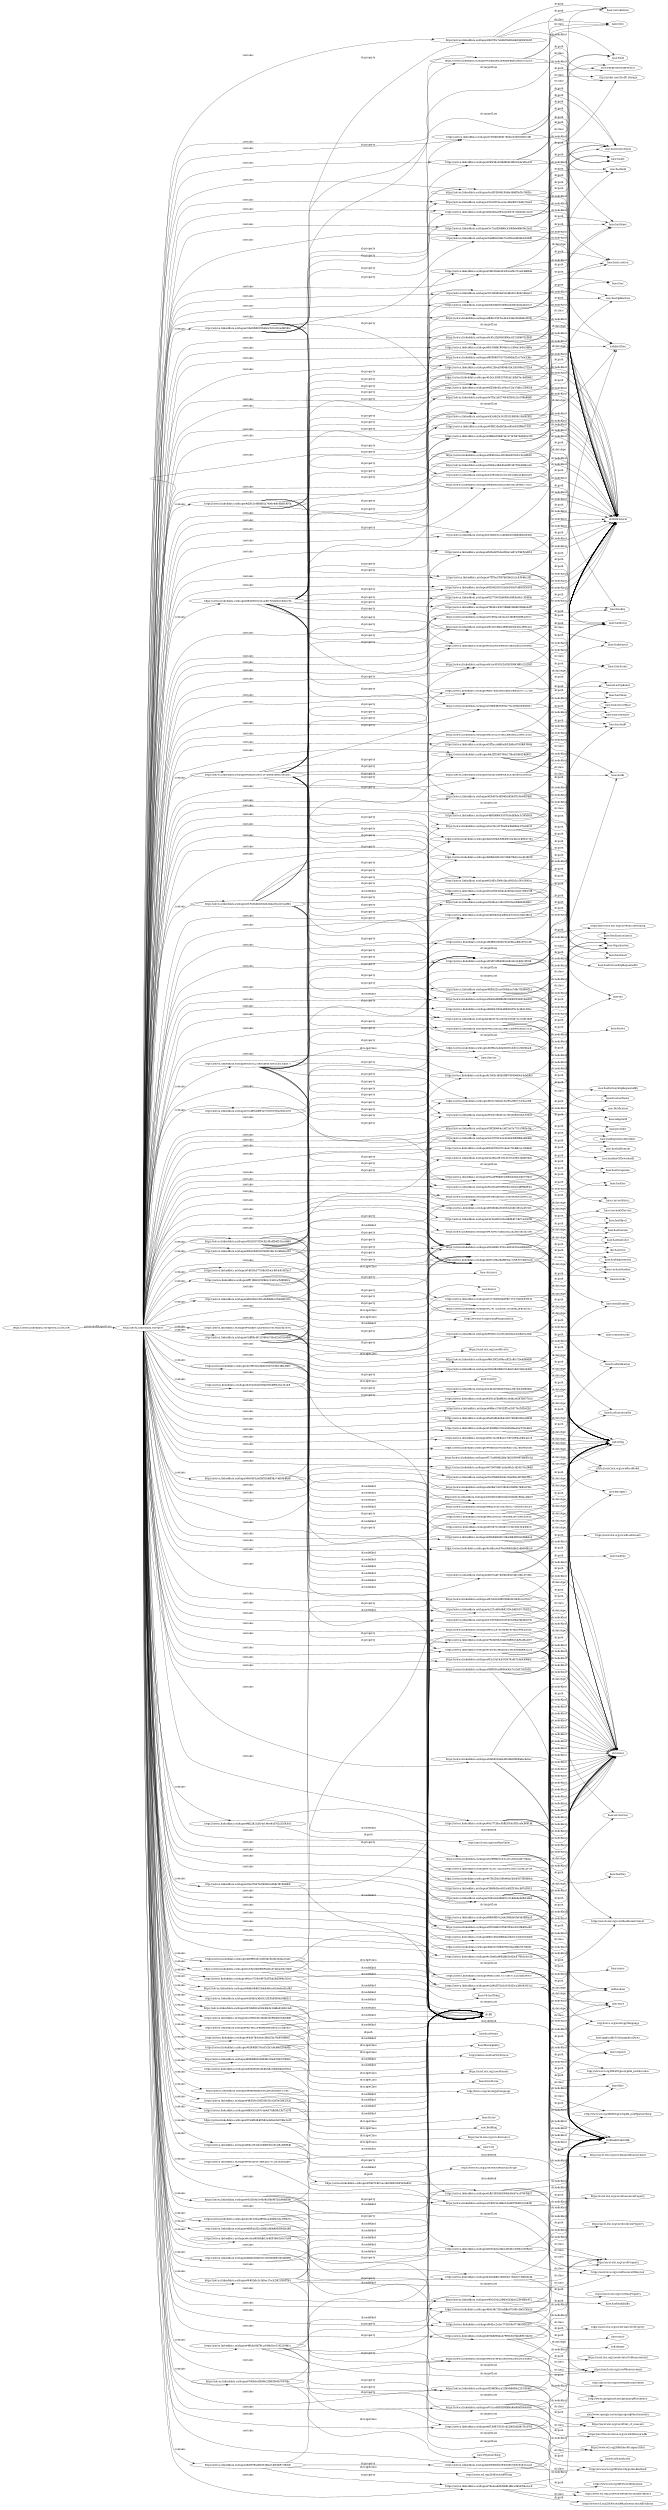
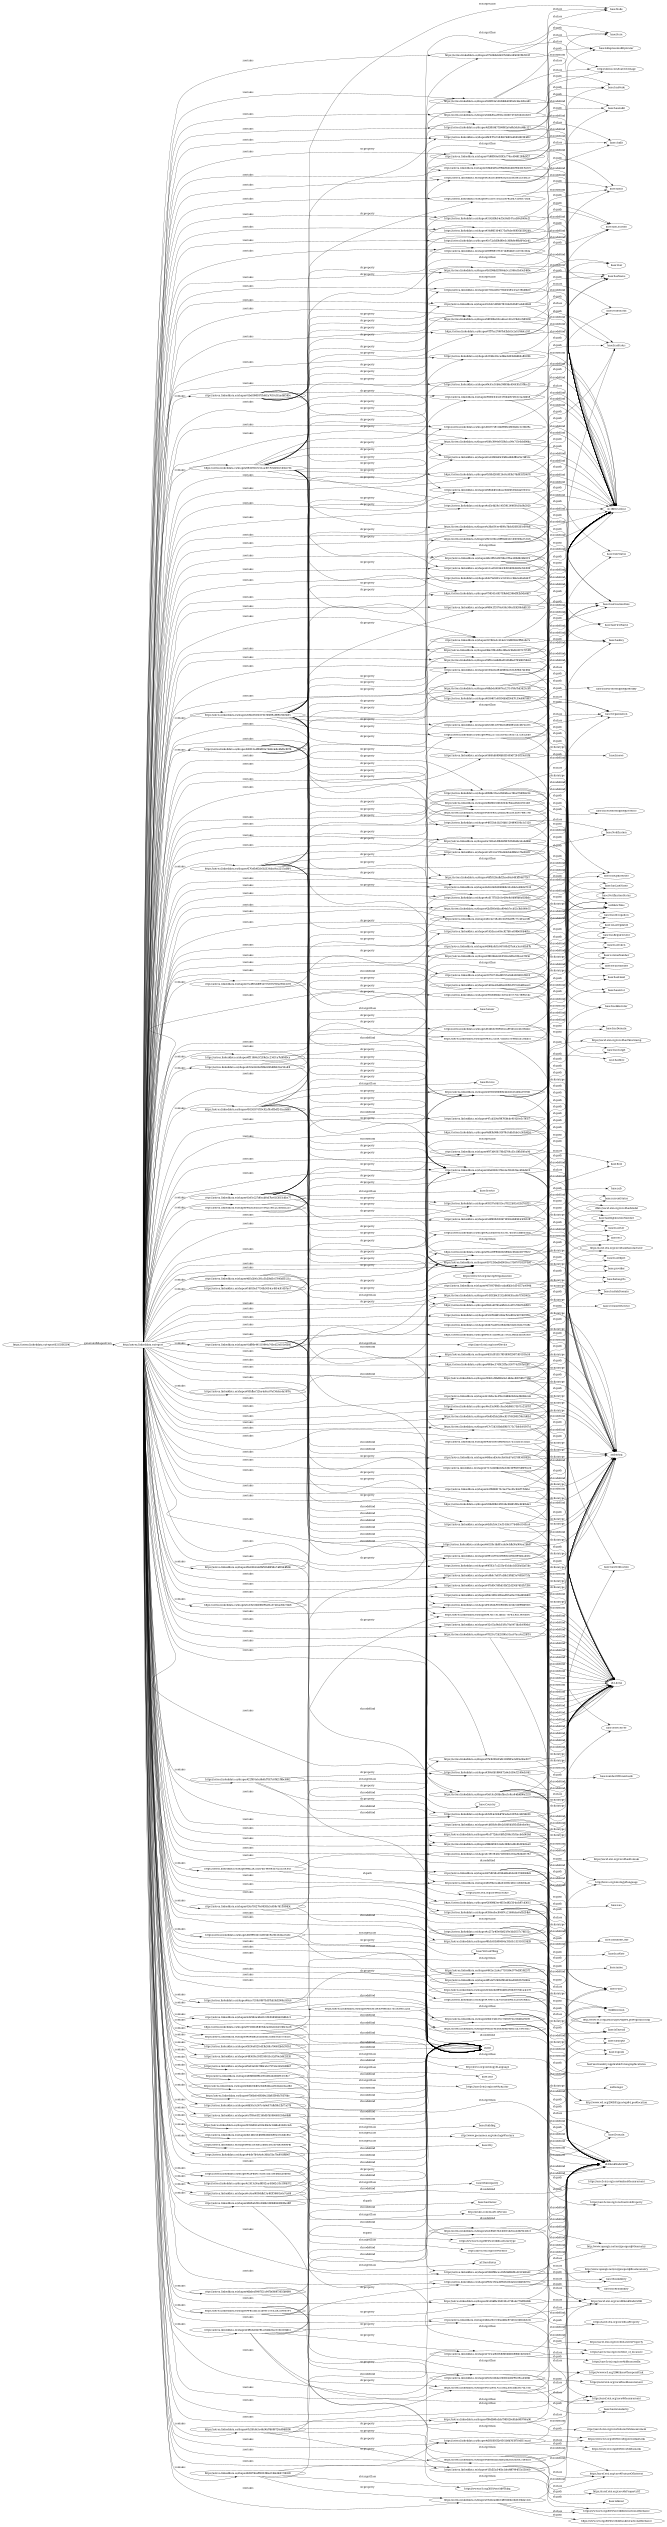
(618, 10) -> none
(618, 705) -> none
(618, 926) -> (616, 1040)
(618, 997) -> (616, 1050)
none -> (487, 1082)
(618, 1119) -> (616, 1189)
(618, 1250) -> (616, 990)
(489, 1273) -> none
(618, 1279) -> (616, 1905)
(618, 1413) -> (616, 1238)
(618, 1989) -> (616, 2010)
none -> (616, 2030)
(618, 2038) -> (616, 2064)
none -> (616, 2041)
(489, 2081) -> (487, 2262)
(489, 2118) -> (487, 2077)
none -> (487, 2135)
none -> (616, 2135)
(618, 2196) -> none
(618, 2262) -> (616, 2301)
none -> (616, 2279)
(618, 2337) -> none
(618, 2415) -> (616, 2269)
(618, 2434) -> (616, 2362)
(489, 2455) -> none
none -> (616, 2492)
none -> (616, 2501)
